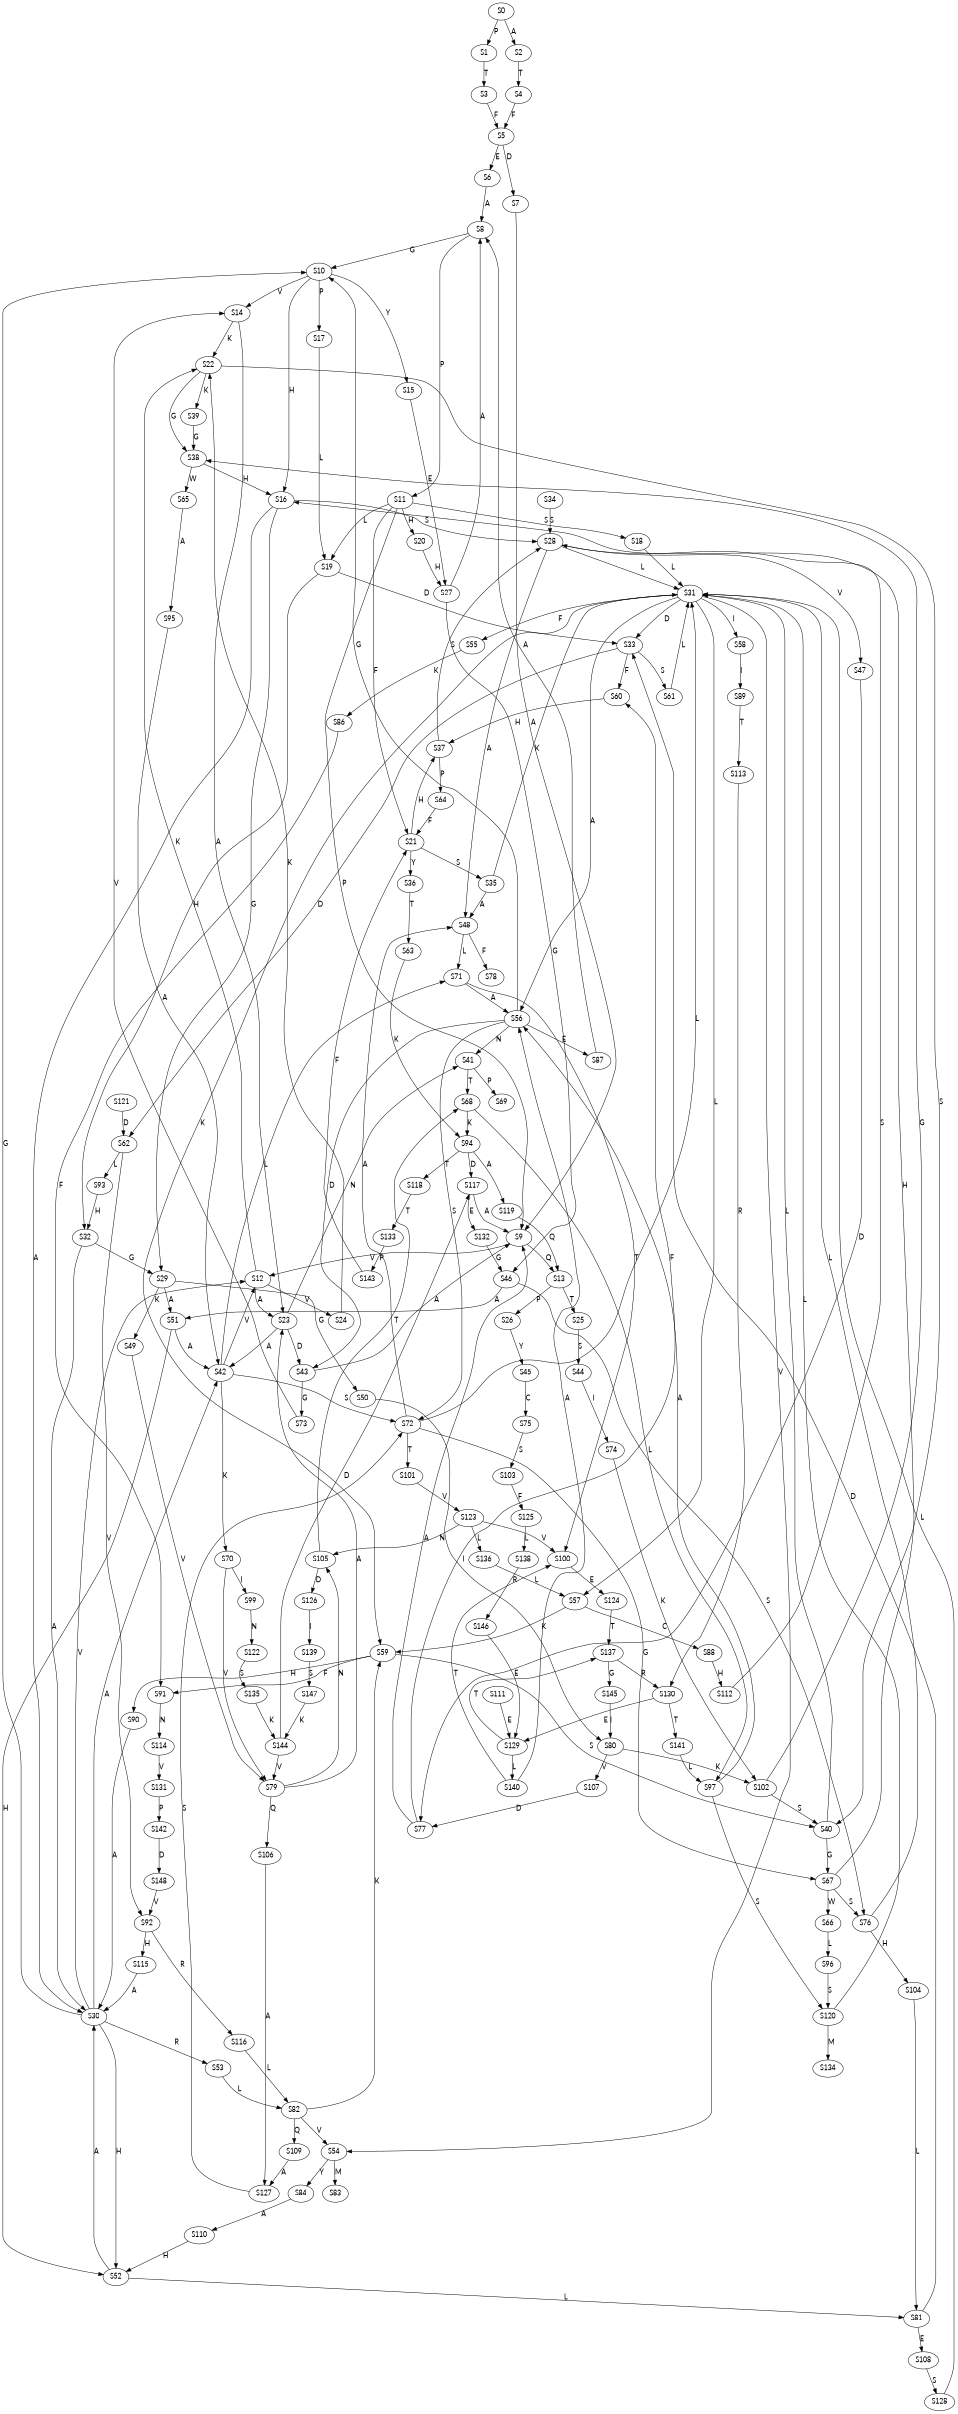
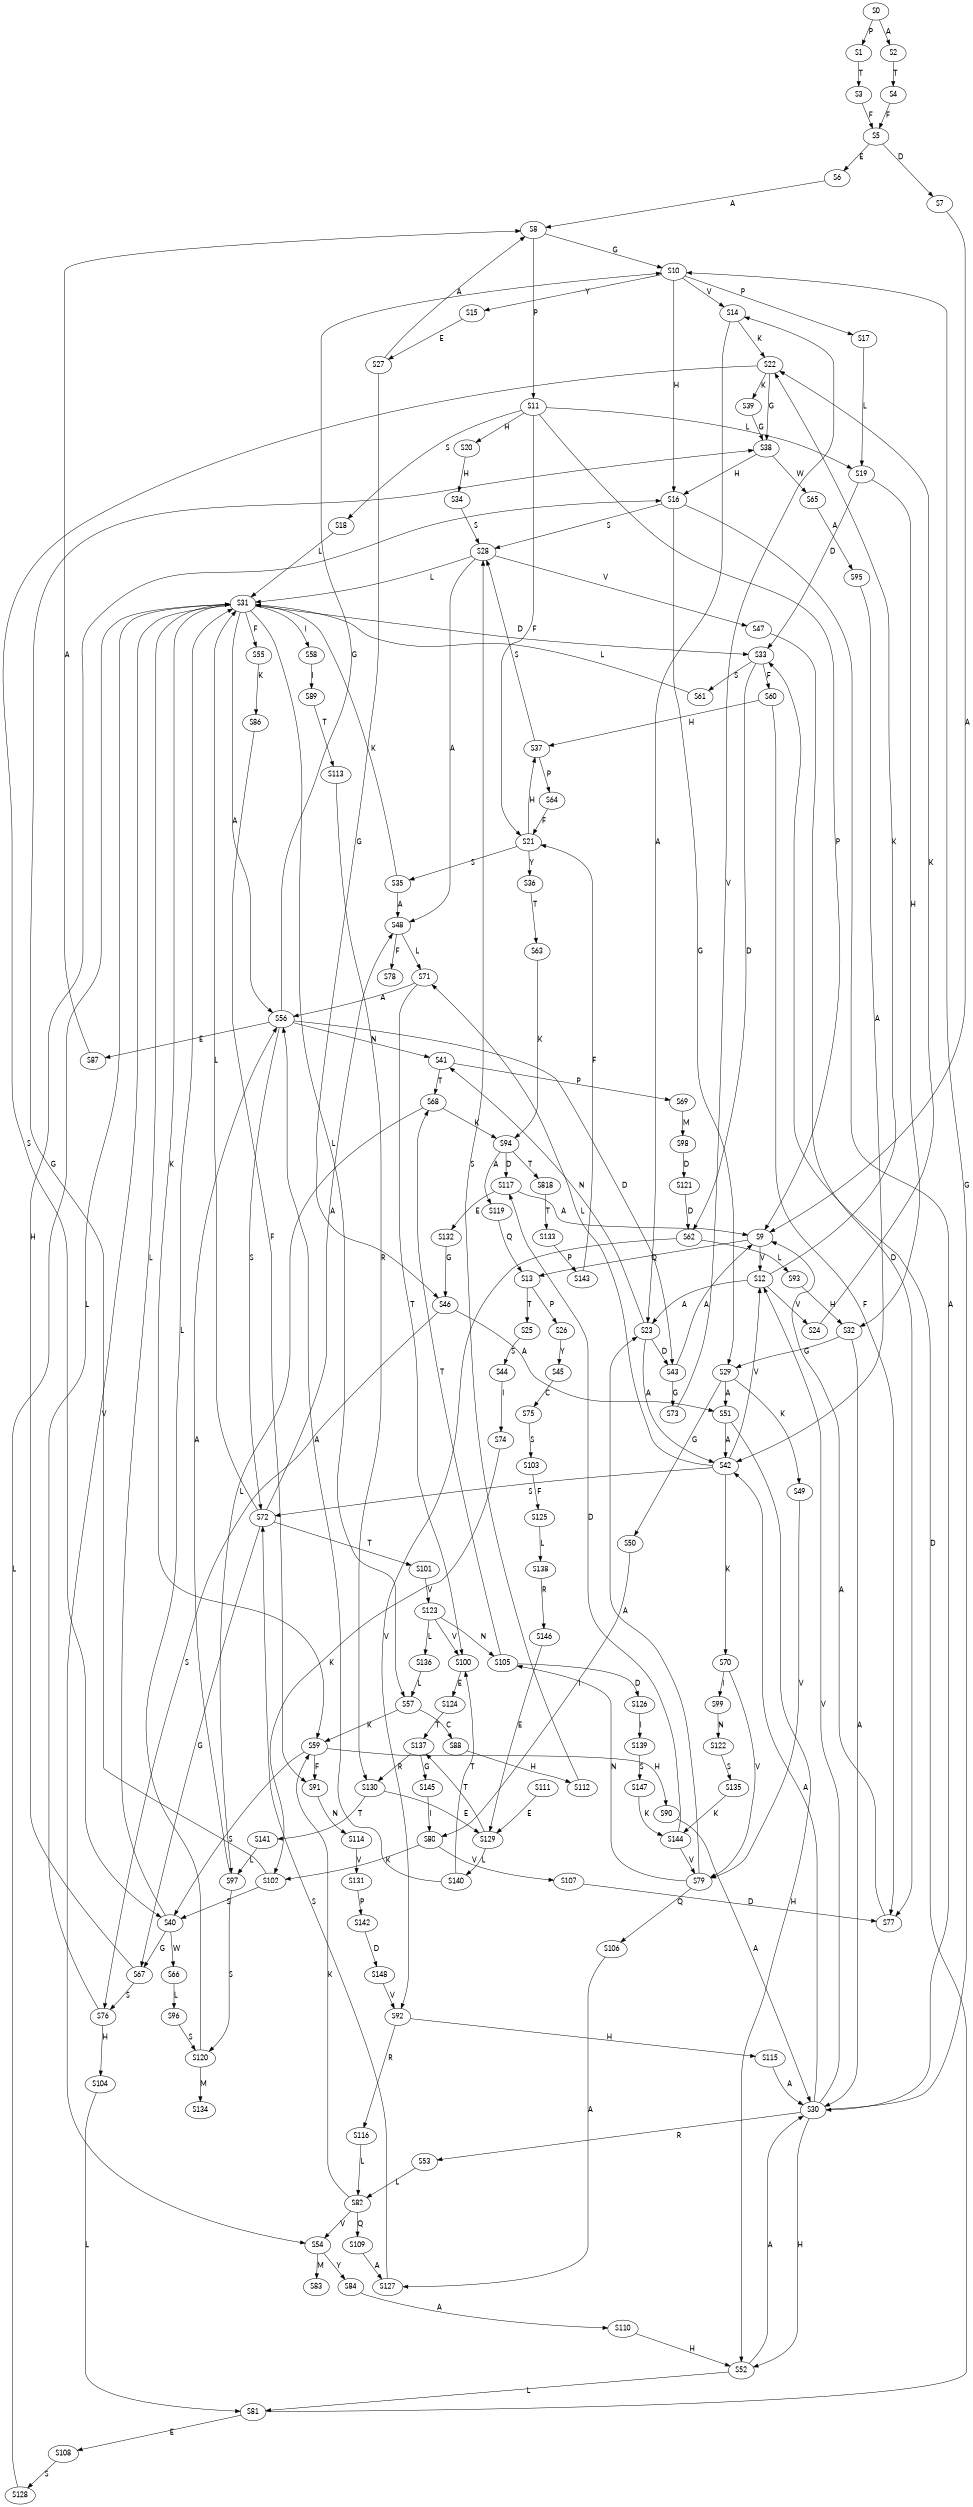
(430, 566) -> (462, 472)
none -> (683, 1144)
(415, 1186) -> (545, 1186)
(672, 1290) -> (854, 1298)
(828, 1900) -> (172, 1947)
